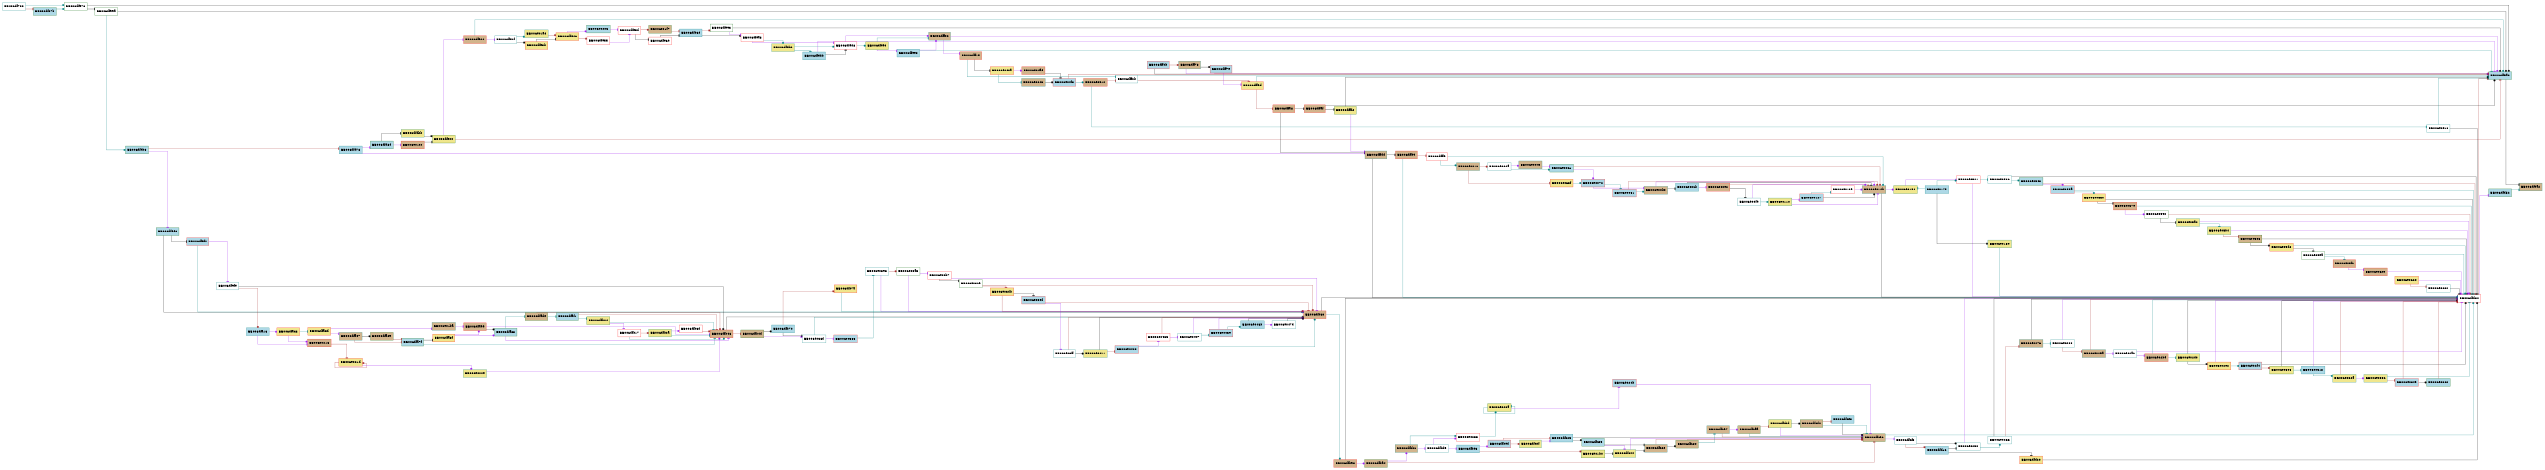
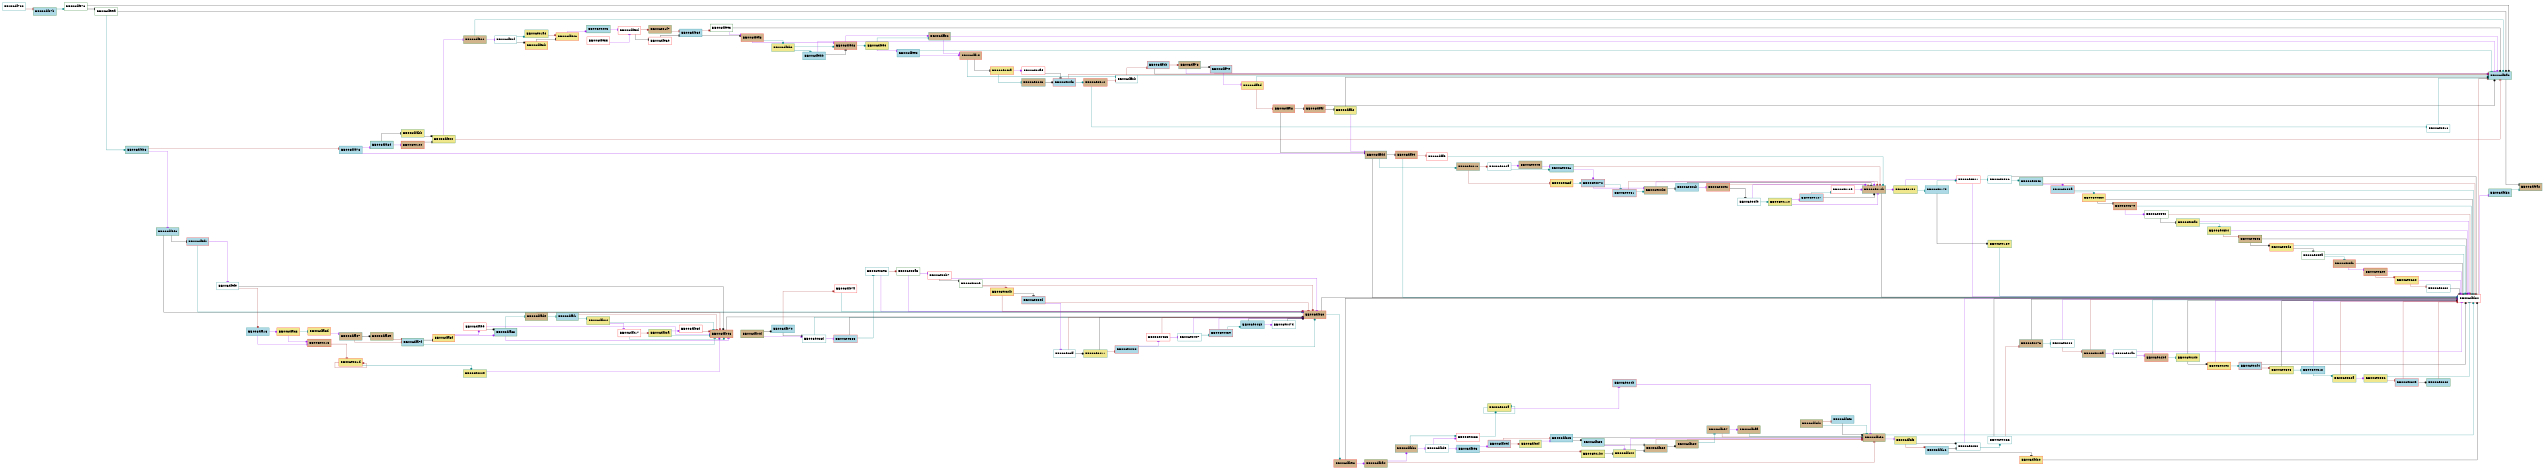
(44, 5) -> none
(752, 38) -> (752, 38)
(582, 39) -> none
(475, 40) -> (475, 40)
(846, 46) -> (846, 46)
(936, 49) -> (939, 55)
(1033, 71) -> (1033, 71)
(1193, 81) -> (1133, 68)
(1445, 165) -> (1413, 168)
(1922, 188) -> (1921, 191)
(2477, 197) -> (2424, 264)
none -> (2384, 277)
(846, 289) -> (846, 289)
none -> (1067, 317)
(444, 326) -> none
(475, 327) -> (475, 327)
(736, 334) -> none
(418, 365) -> (418, 365)
(1780, 424) -> none
(1905, 440) -> (1905, 440)
